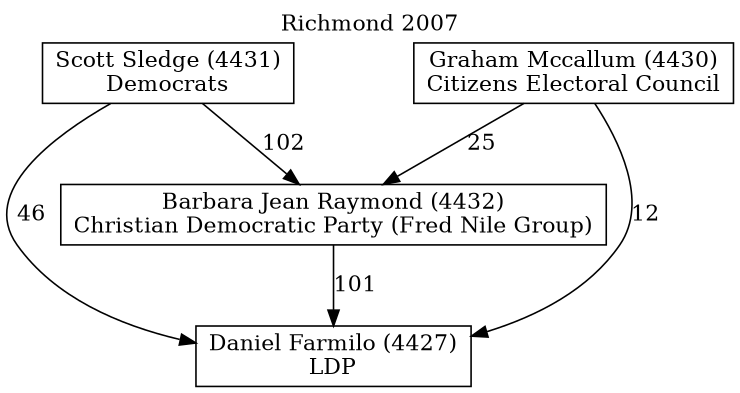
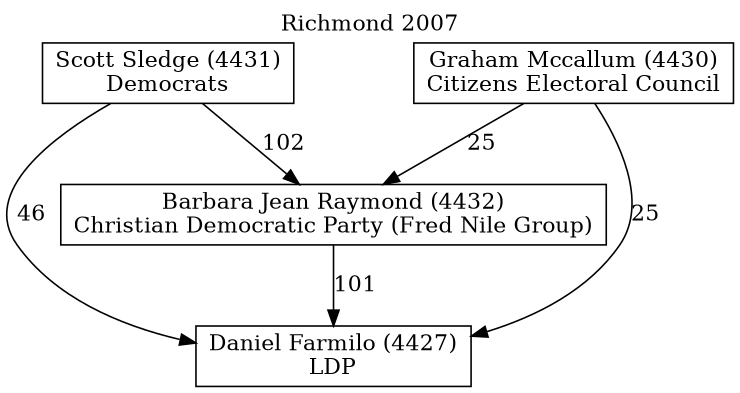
(646, 215) -> (646, 215)
